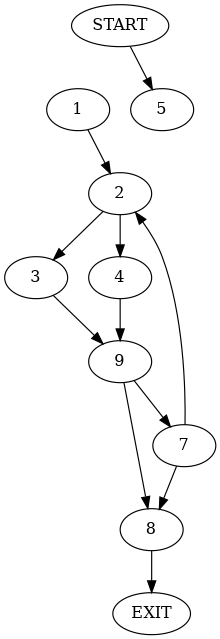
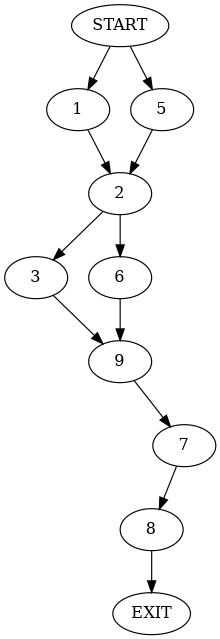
none -> (102, 63)
(120, 278) -> (120, 278)
(178, 320) -> (144, 146)
(135, 440) -> none
